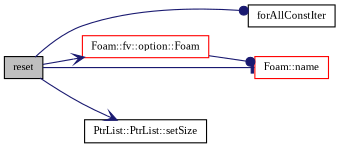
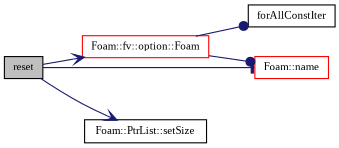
(132, 14) -> (218, 32)
(146, 131) -> (146, 131)
